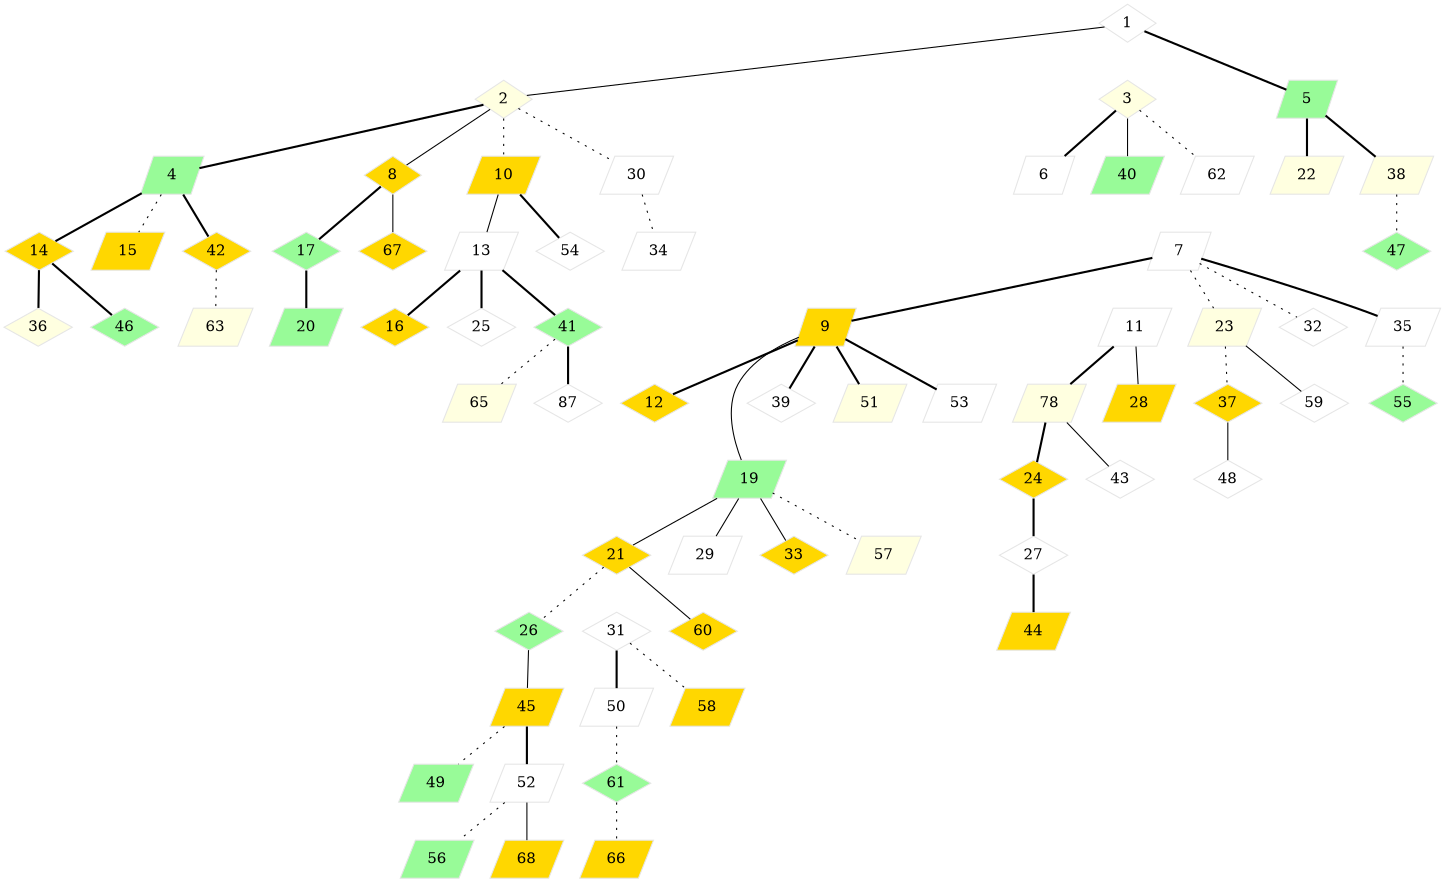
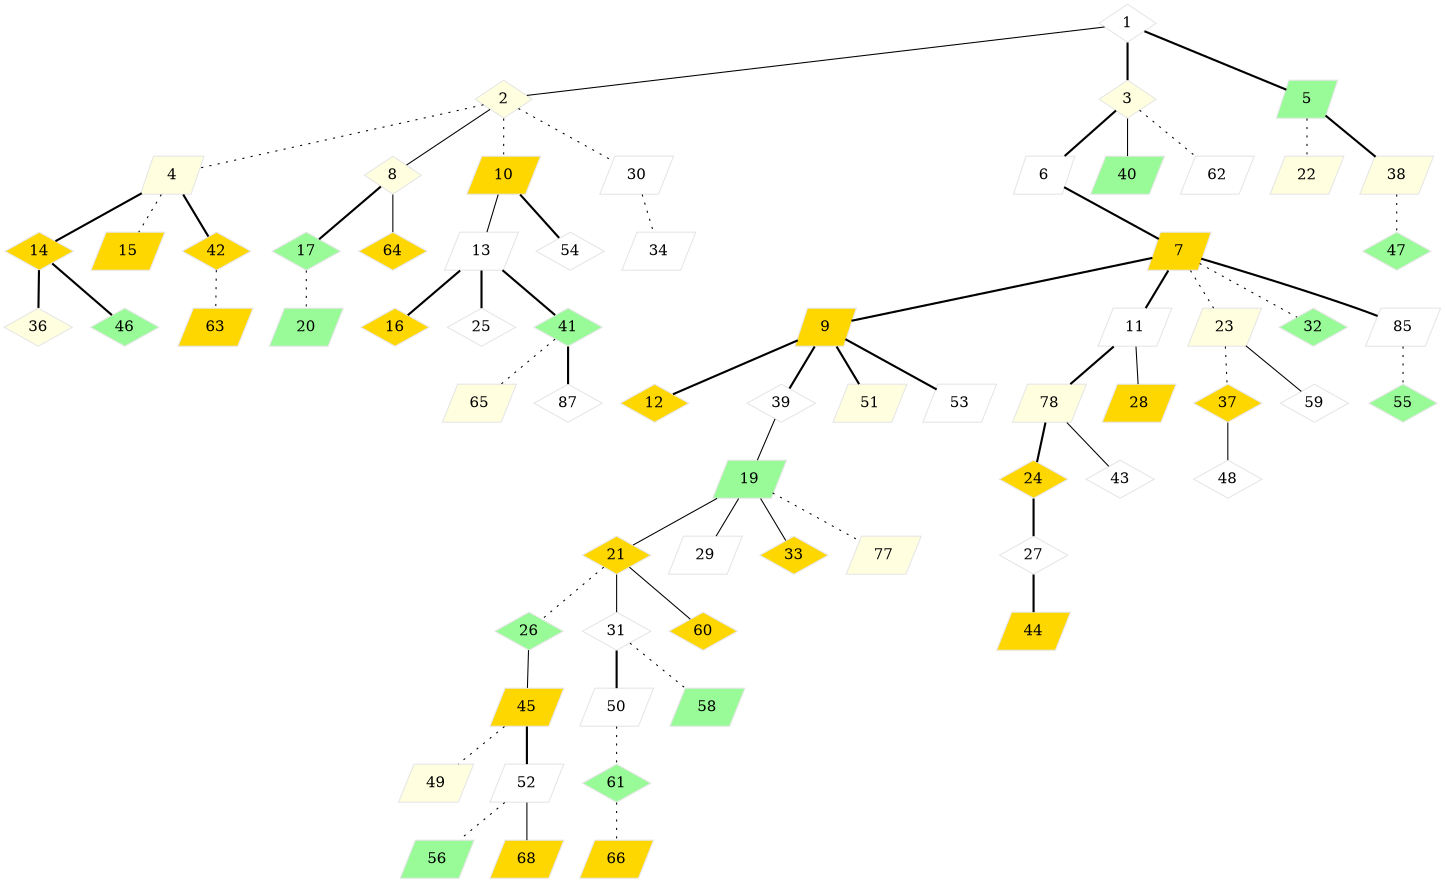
none -> (1128, 61)
(341, 136) -> (341, 136)
(1307, 137) -> (1307, 137)
(172, 175) -> (172, 175)
(393, 175) -> (393, 175)
none -> (1111, 213)
(393, 251) -> (393, 251)
(1179, 251) -> (1179, 251)
(306, 289) -> (306, 289)
none -> (1157, 289)
(216, 327) -> (216, 327)
(1313, 327) -> (1313, 327)
(1403, 327) -> (1403, 327)
(738, 384) -> (766, 440)
(884, 555) -> (884, 555)
none -> (617, 593)
(707, 707) -> (707, 707)
(436, 783) -> (436, 783)
